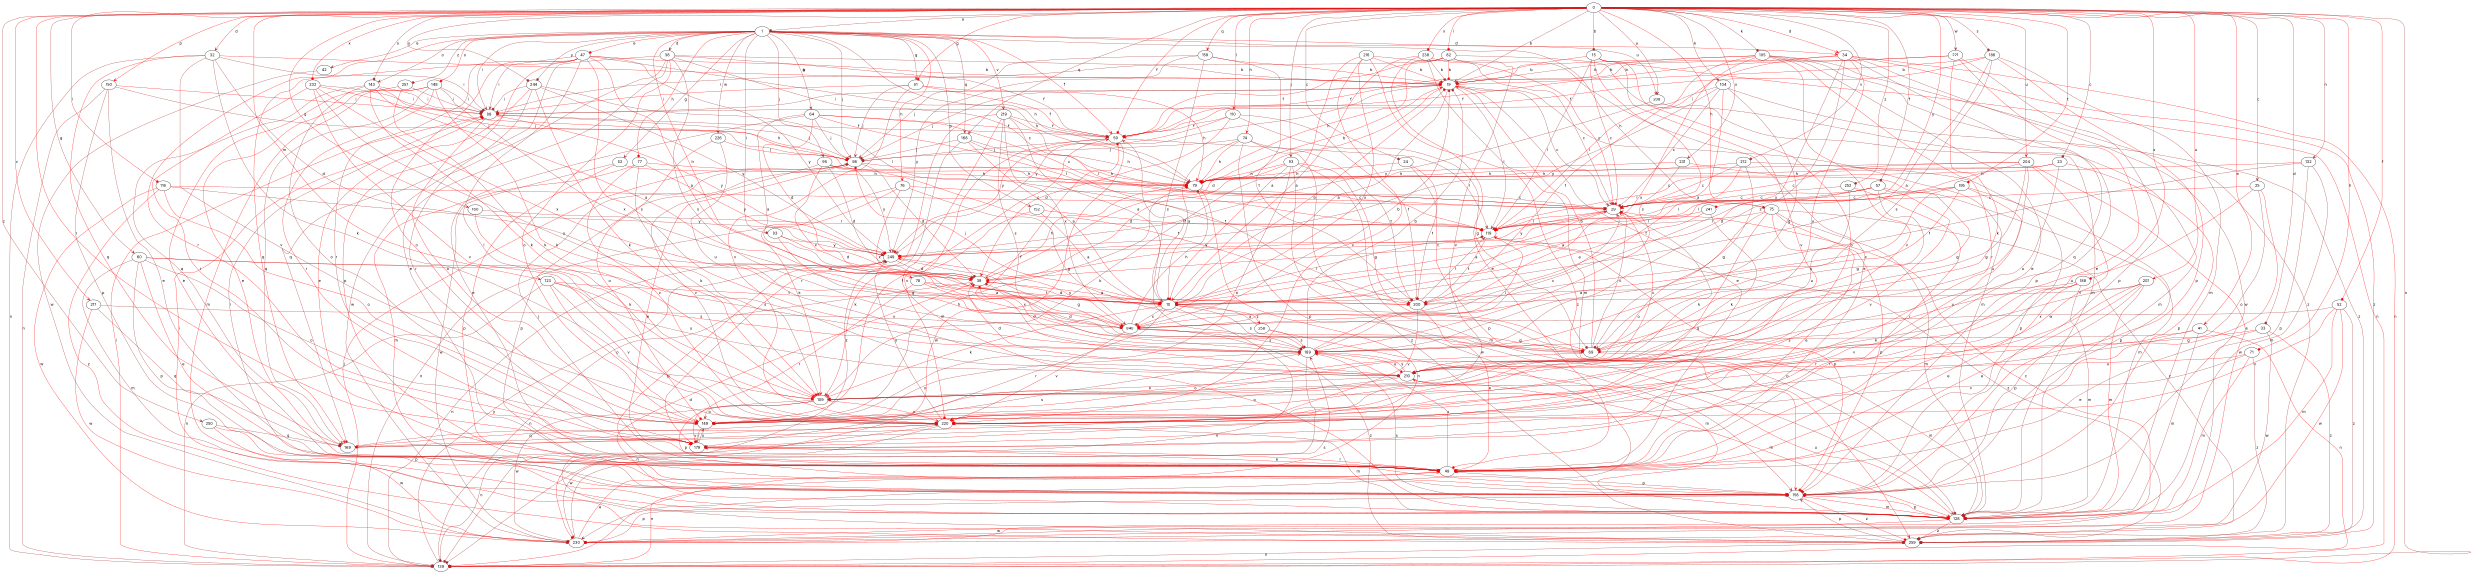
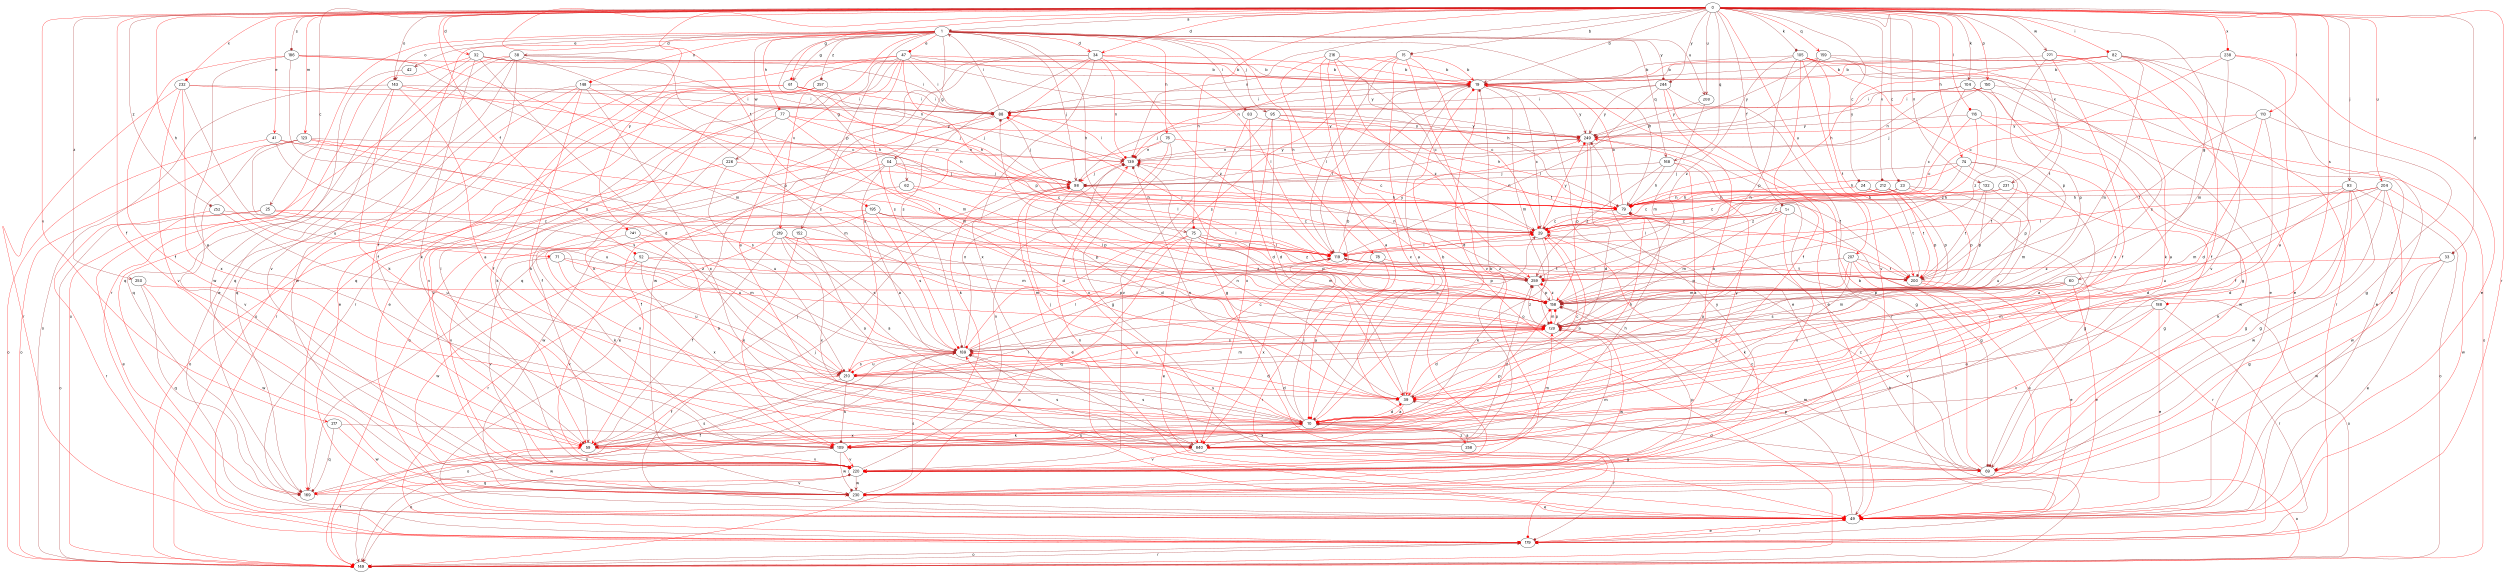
(593, 41) -> (980, 69)
(475, 210) -> none
